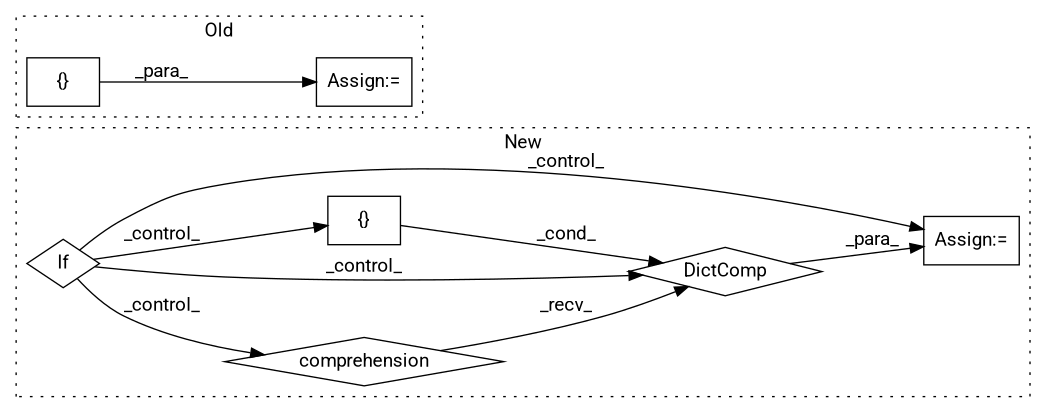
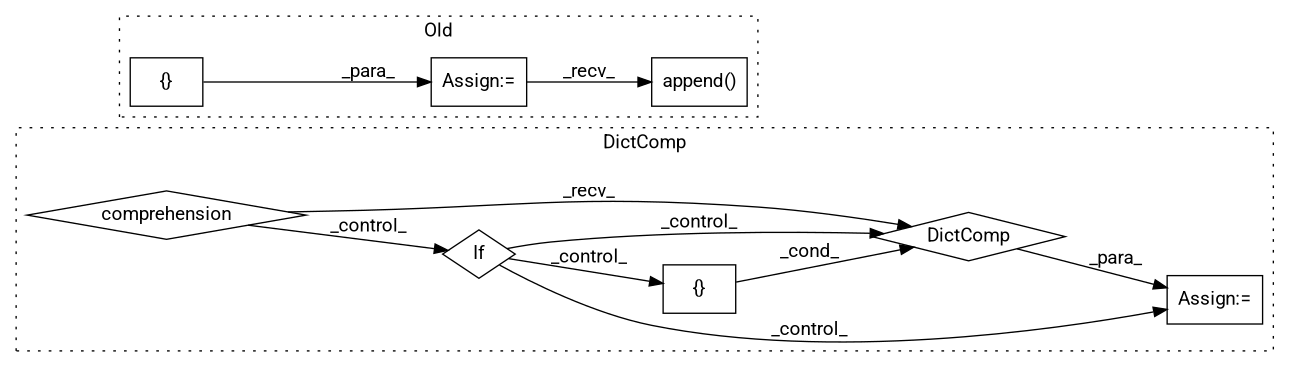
none -> (699, 82)
(523, 143) -> (645, 143)
(157, 330) -> (341, 237)
